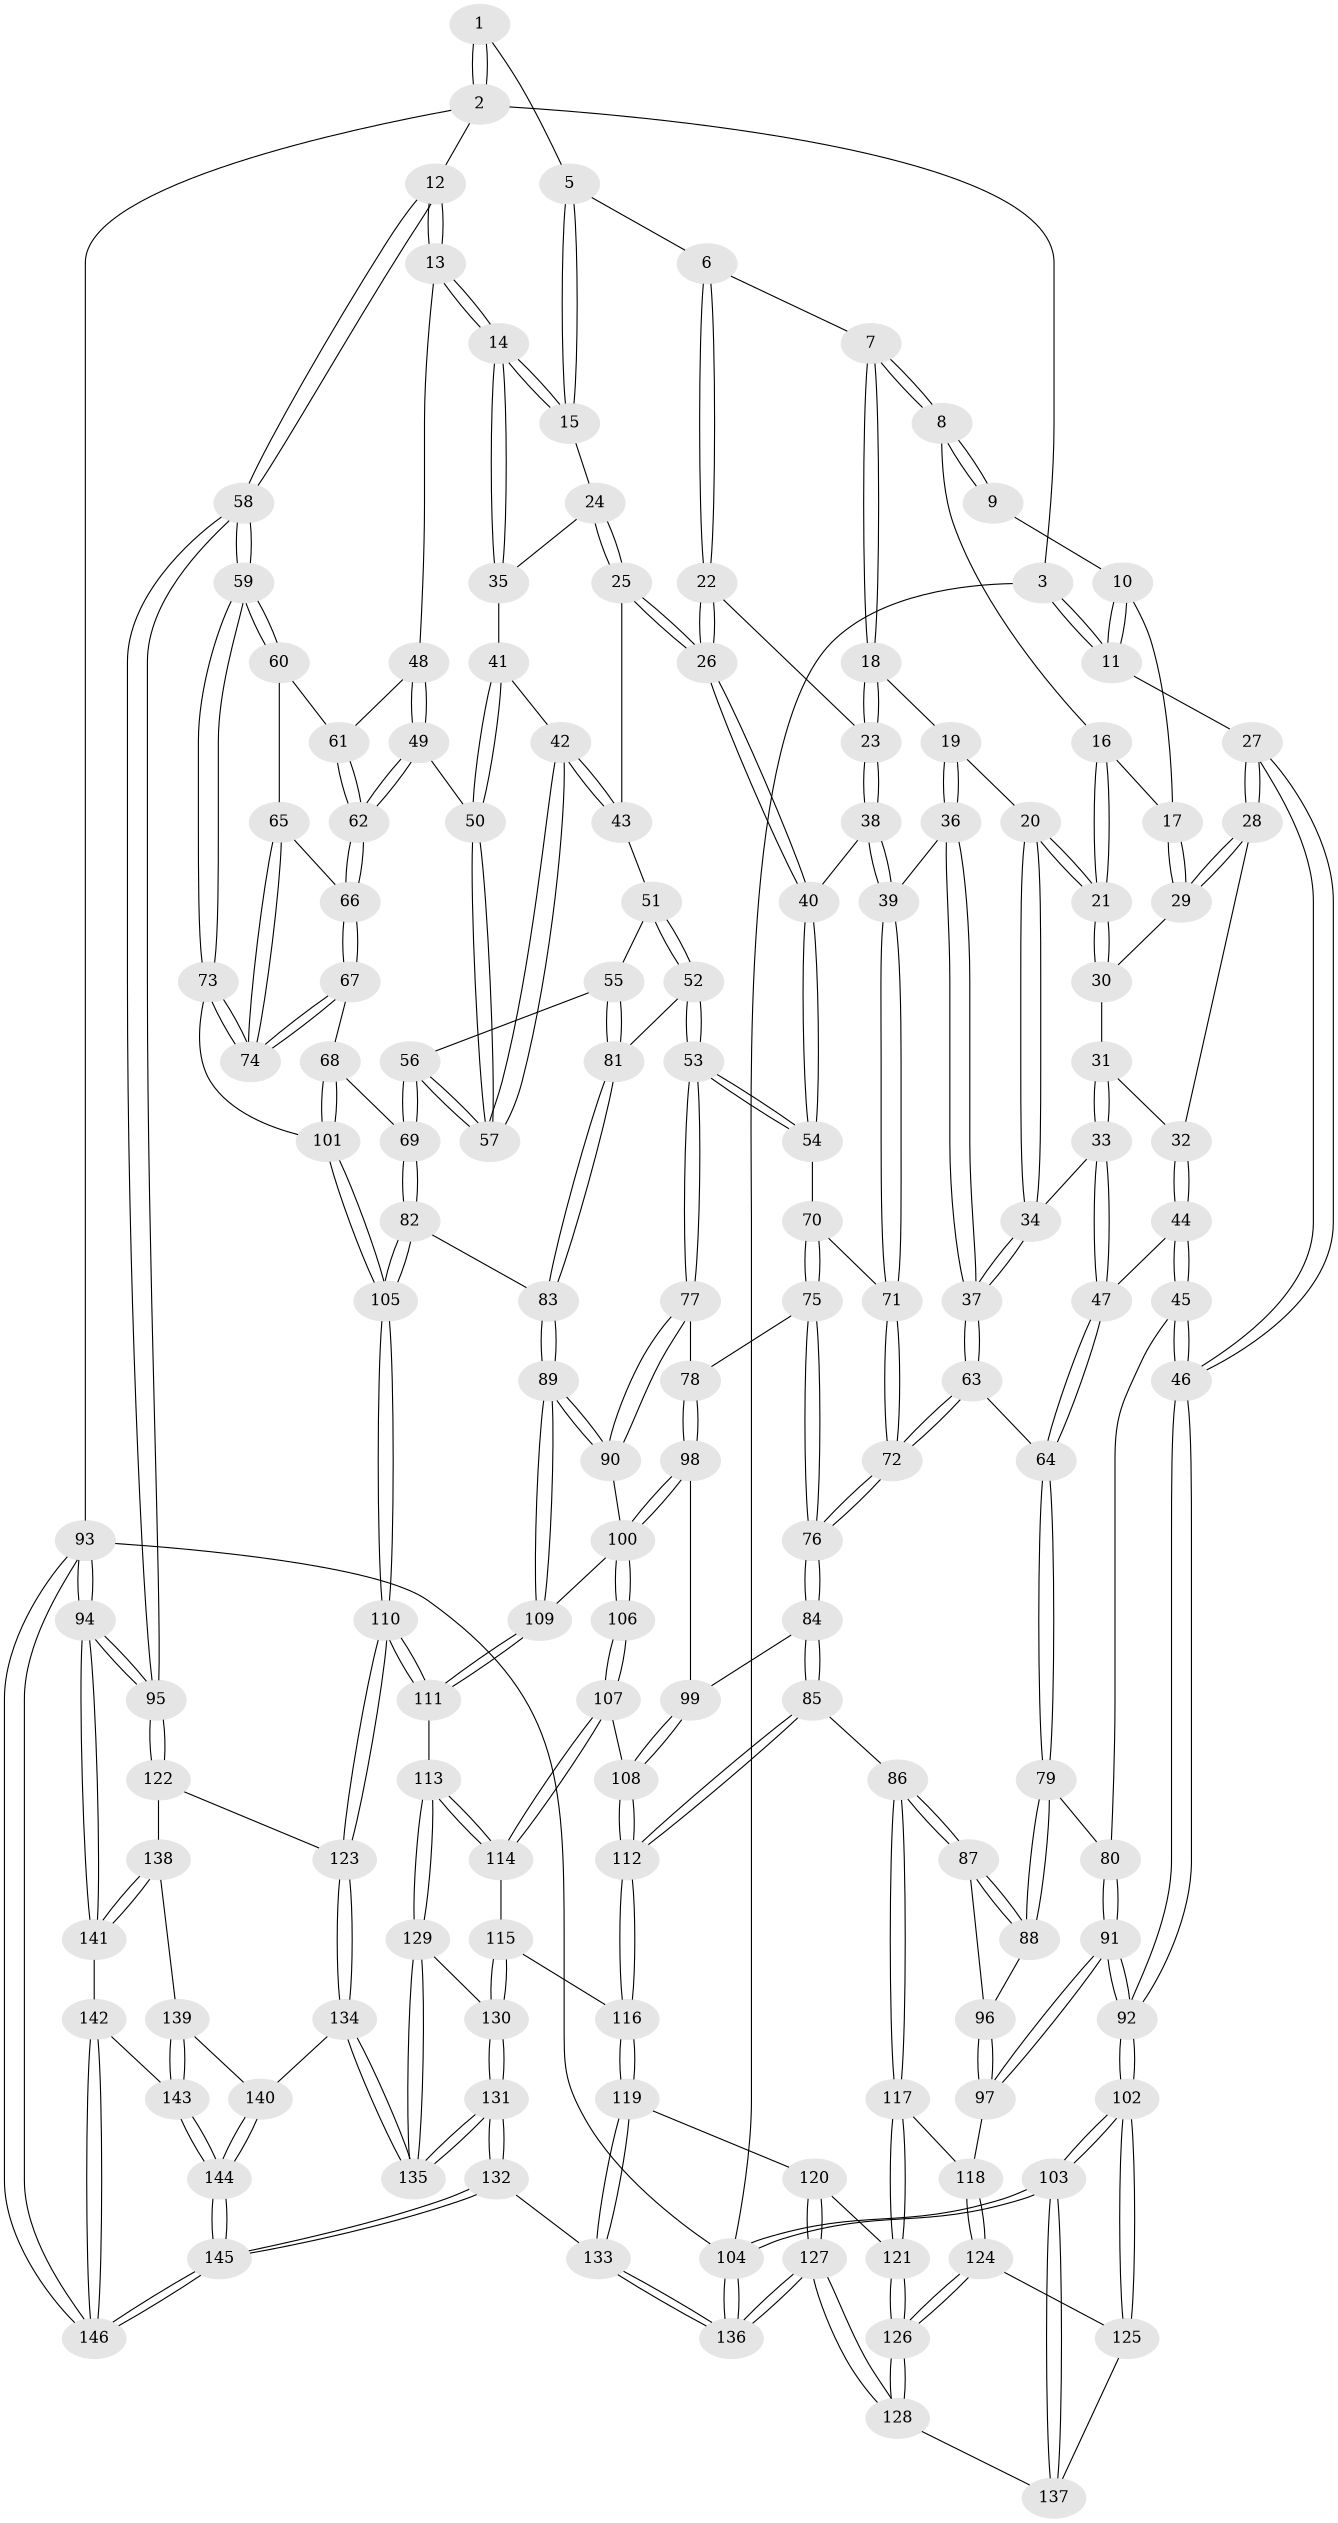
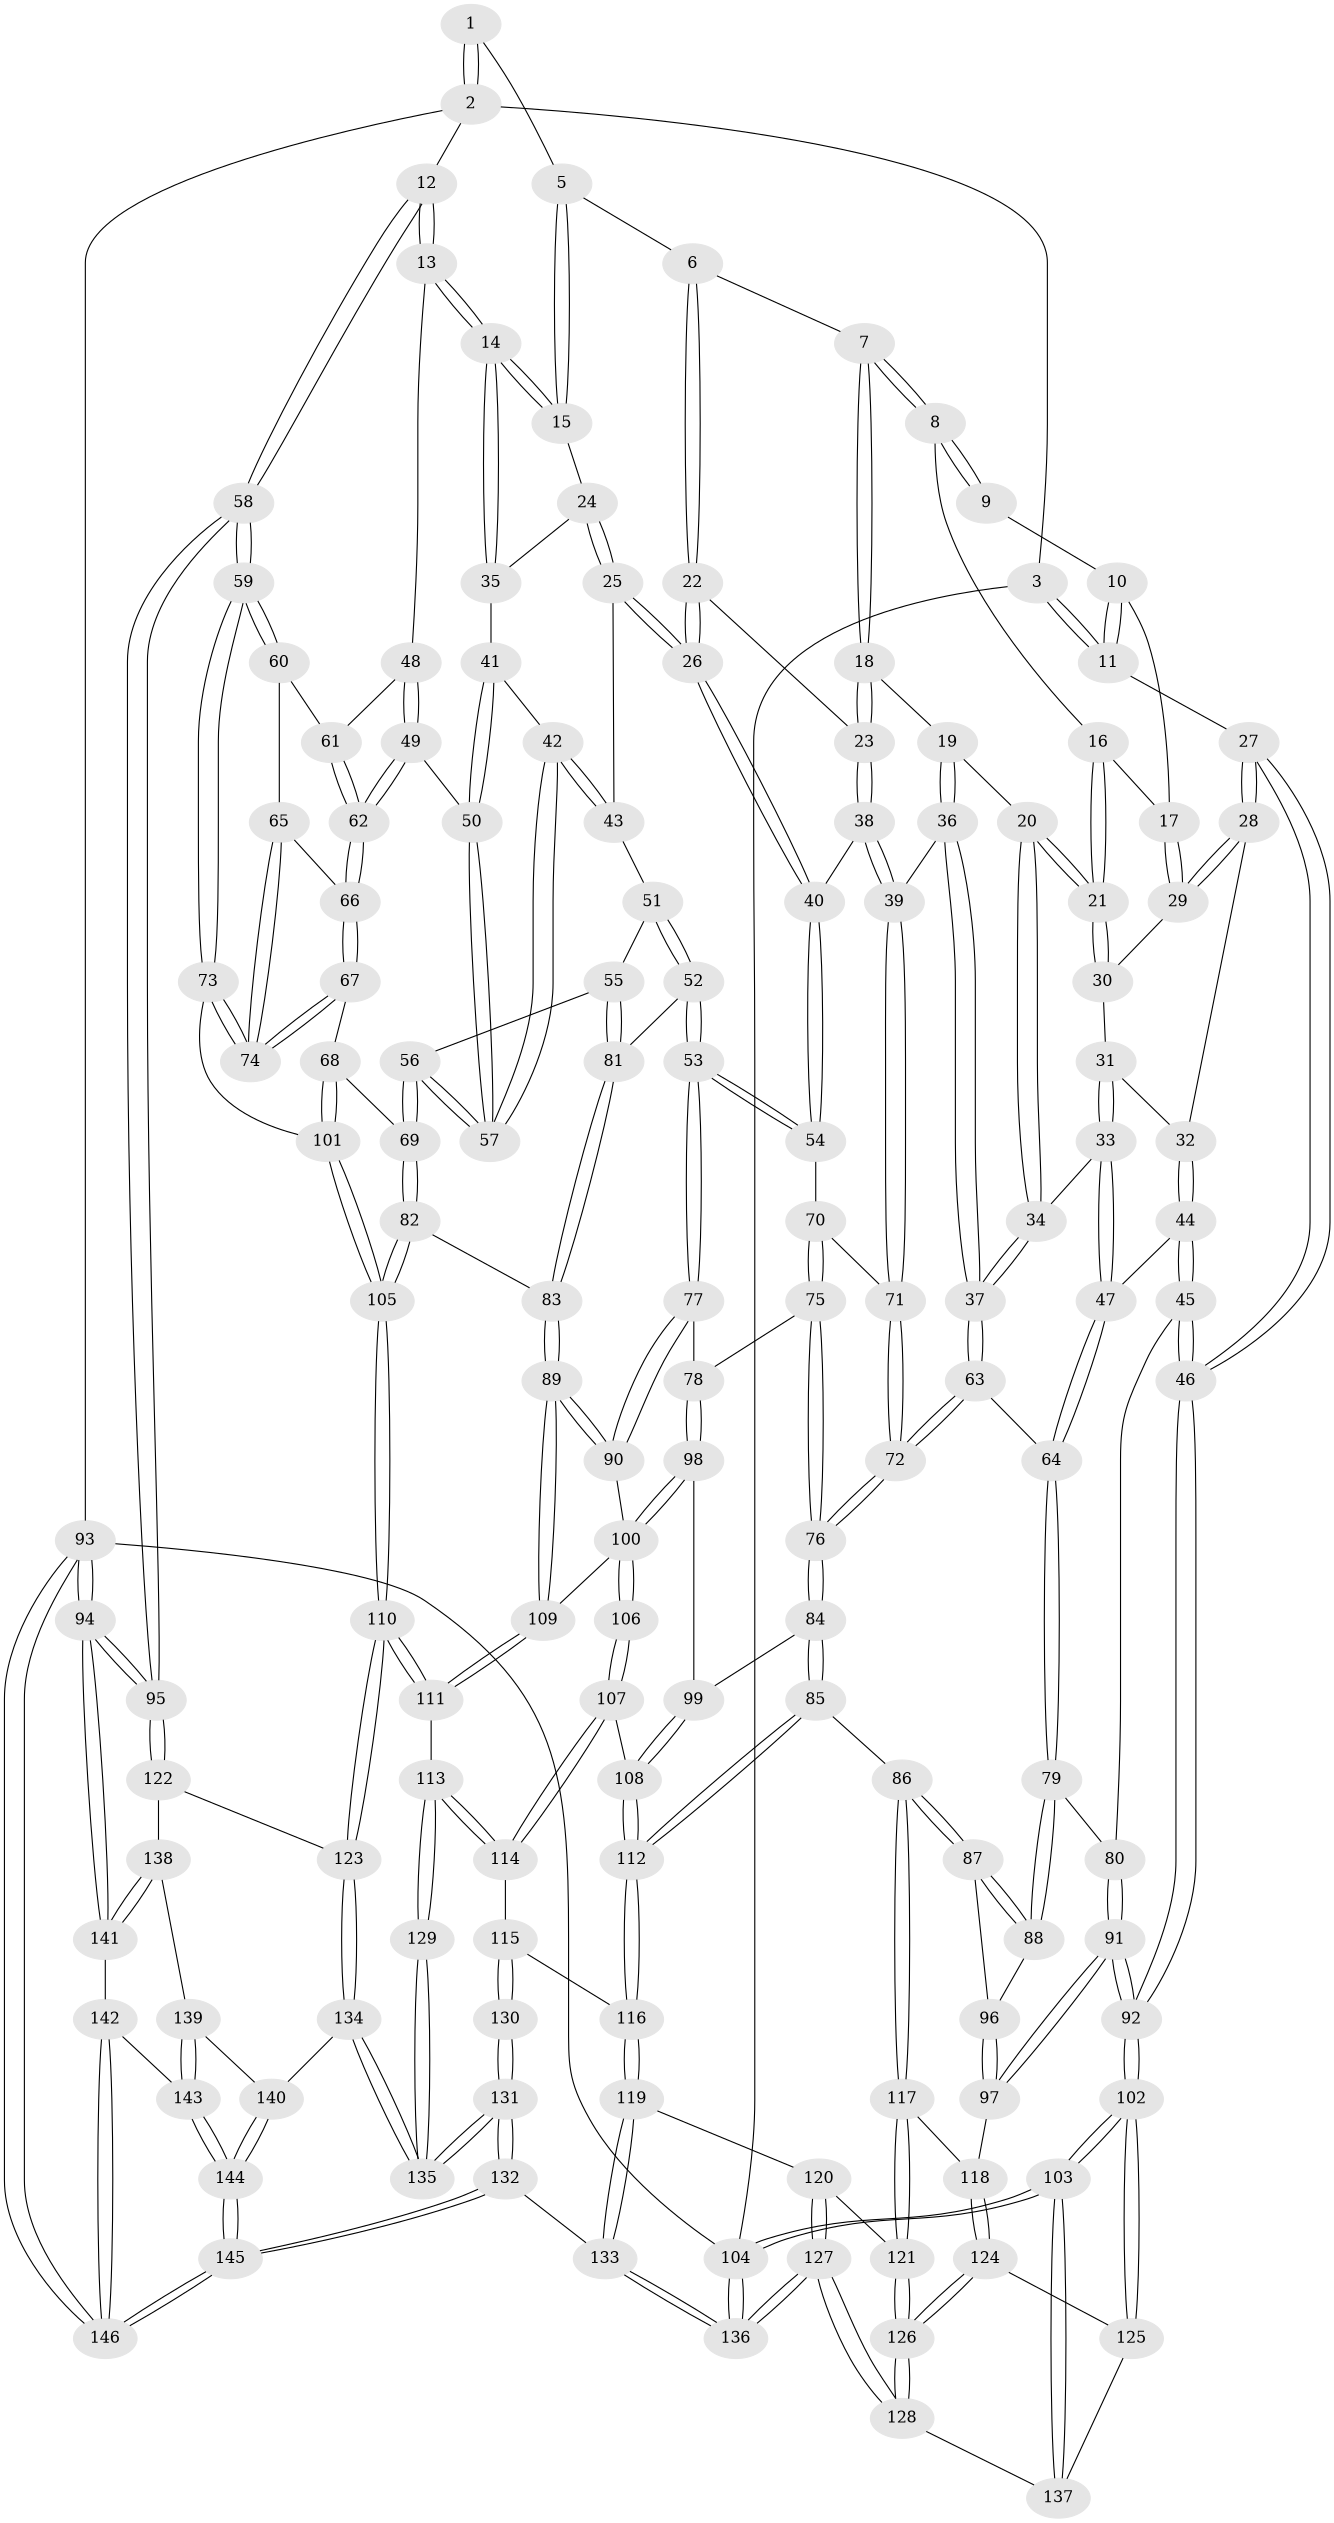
(457, 1979) -> none
